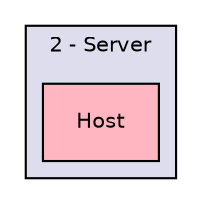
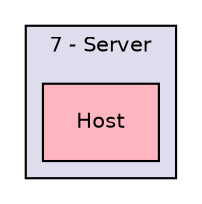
(101, 46) -> (101, 46)
